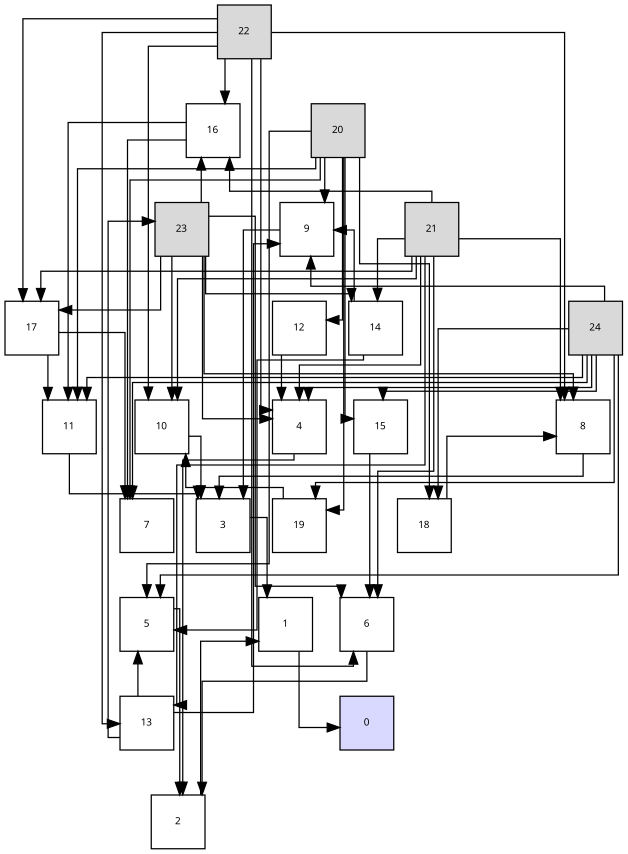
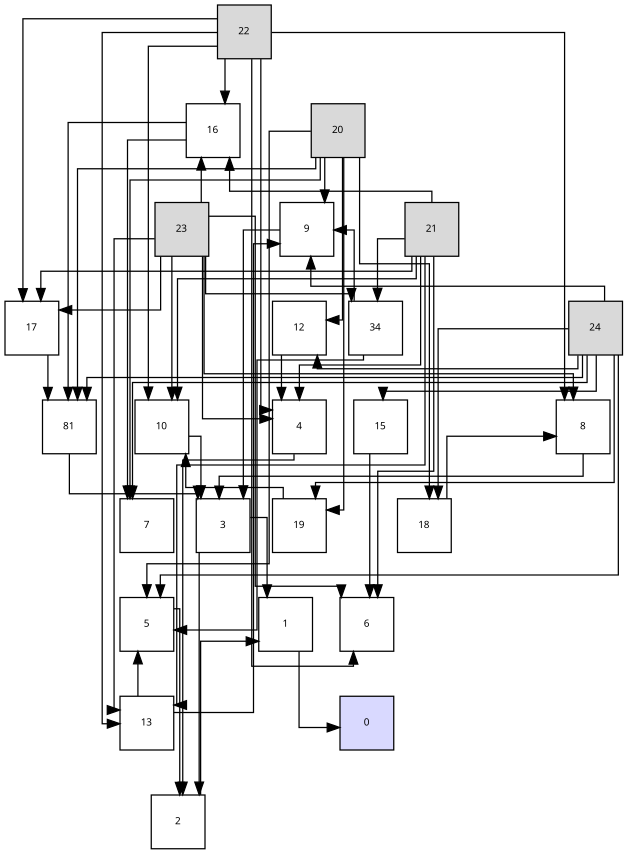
(553, 239) -> none
(345, 289) -> none
(376, 328) -> (376, 328)
(119, 332) -> none
(466, 388) -> (454, 369)
(69, 427) -> (69, 427)
(108, 468) -> (114, 454)
(241, 681) -> (199, 668)
